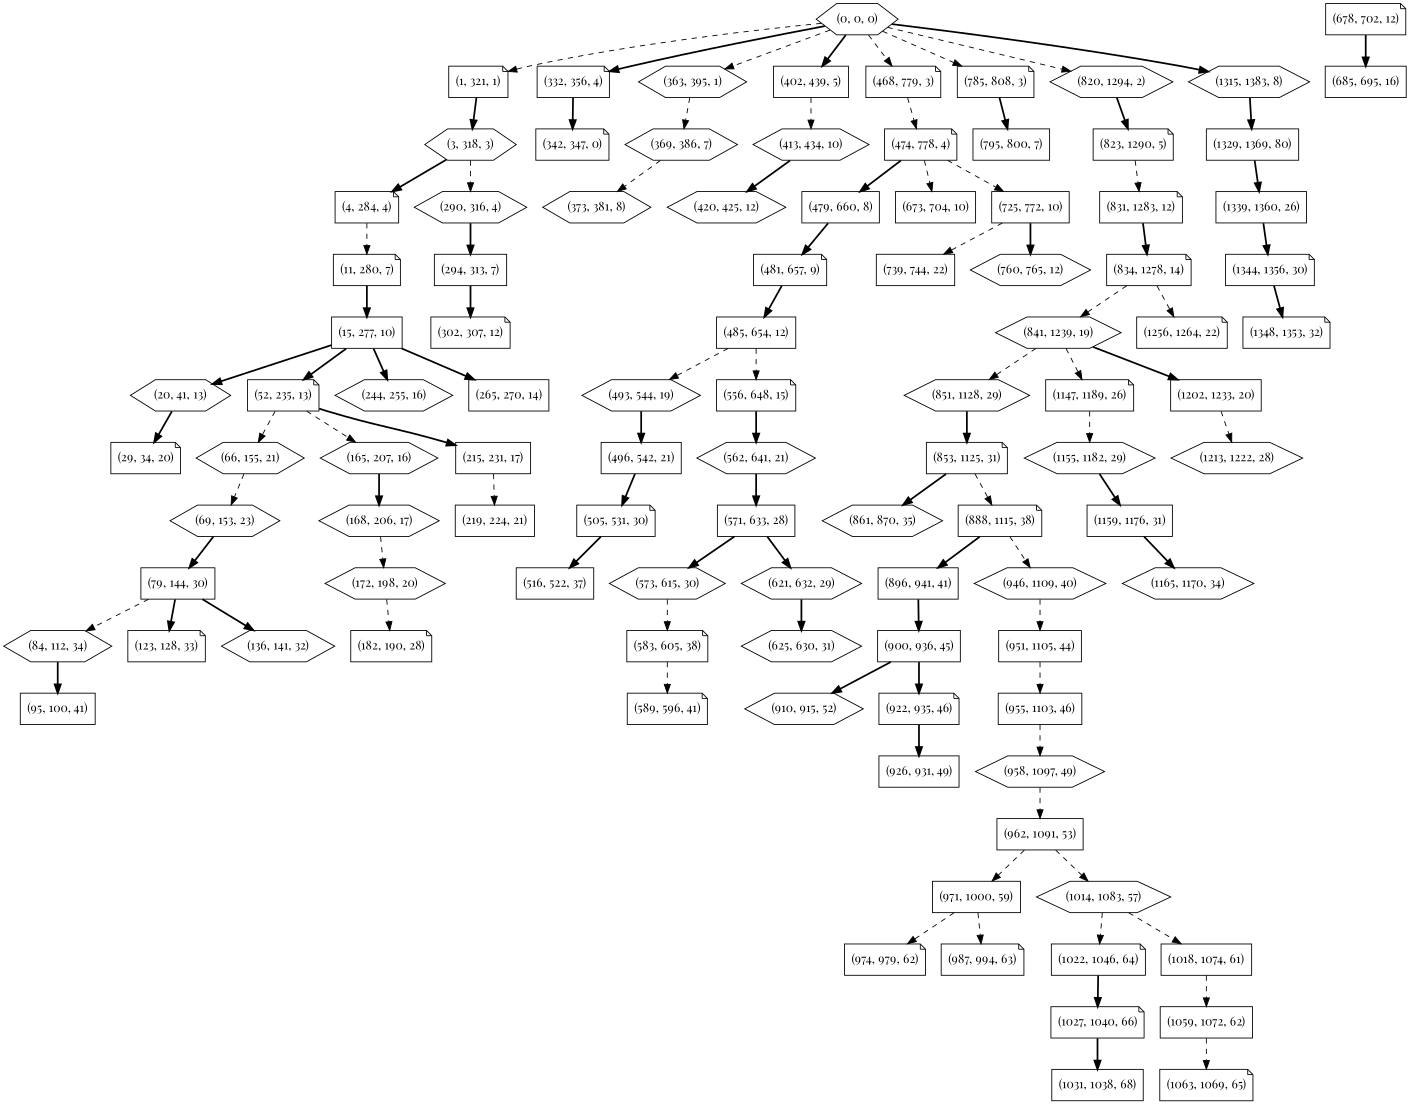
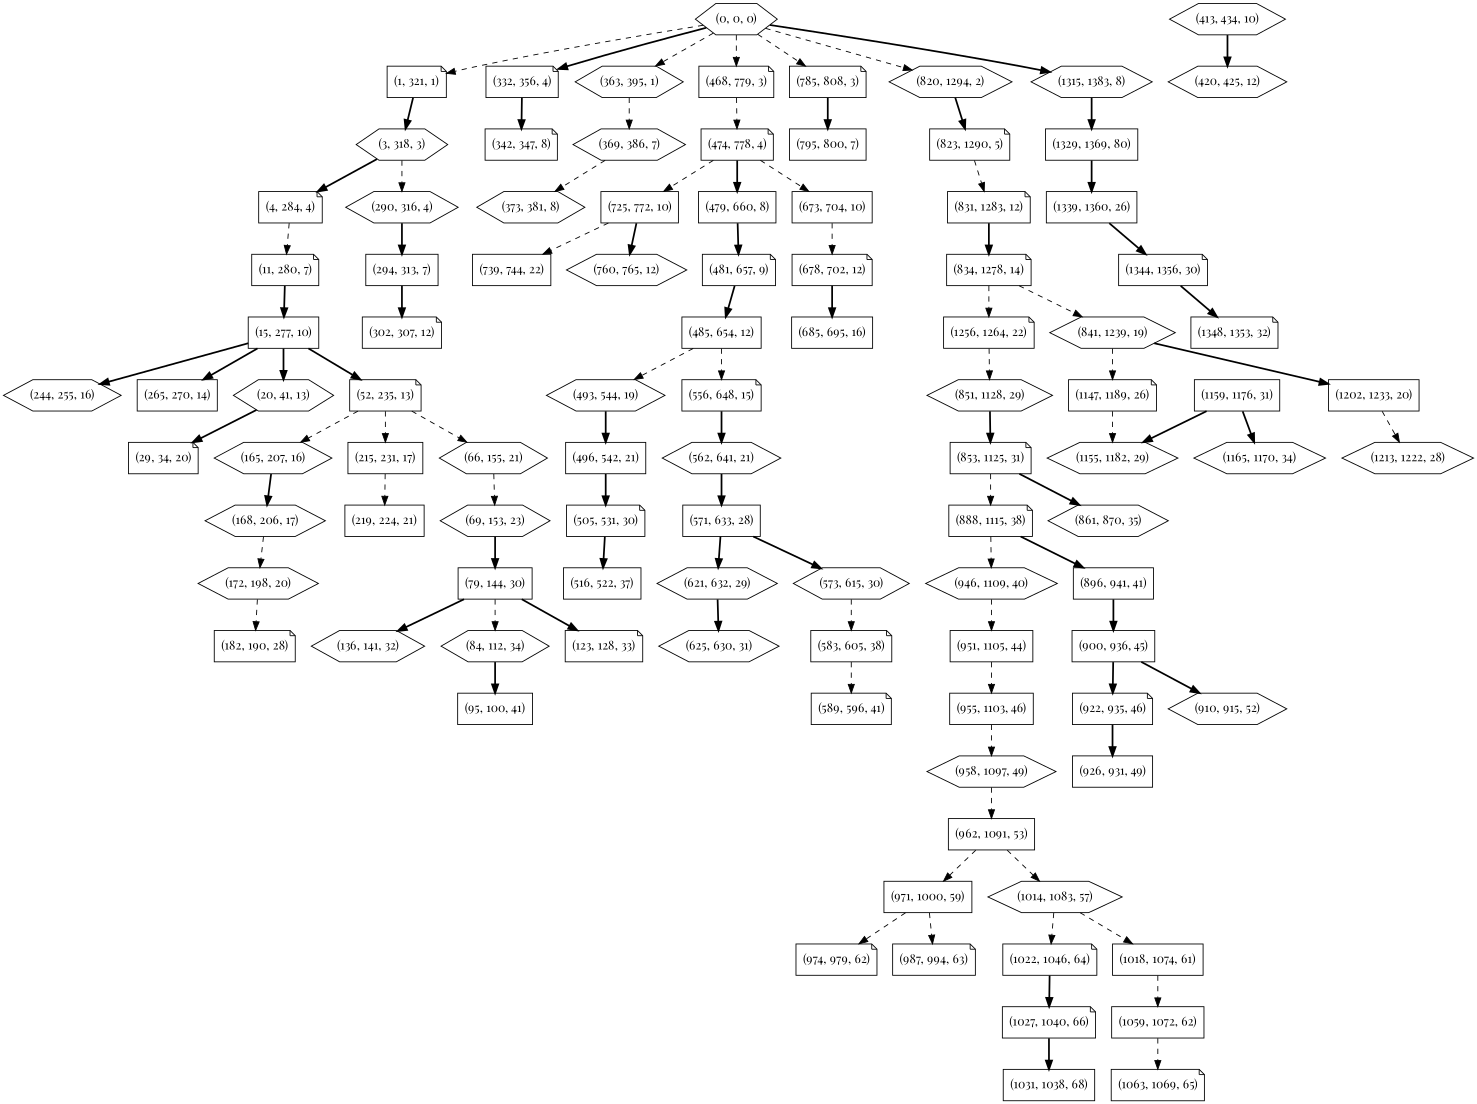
(811, 82) -> none
(572, 145) -> (521, 145)
none -> (832, 234)
(1016, 362) -> (989, 360)
(383, 426) -> (385, 422)
(1107, 486) -> (1179, 425)
